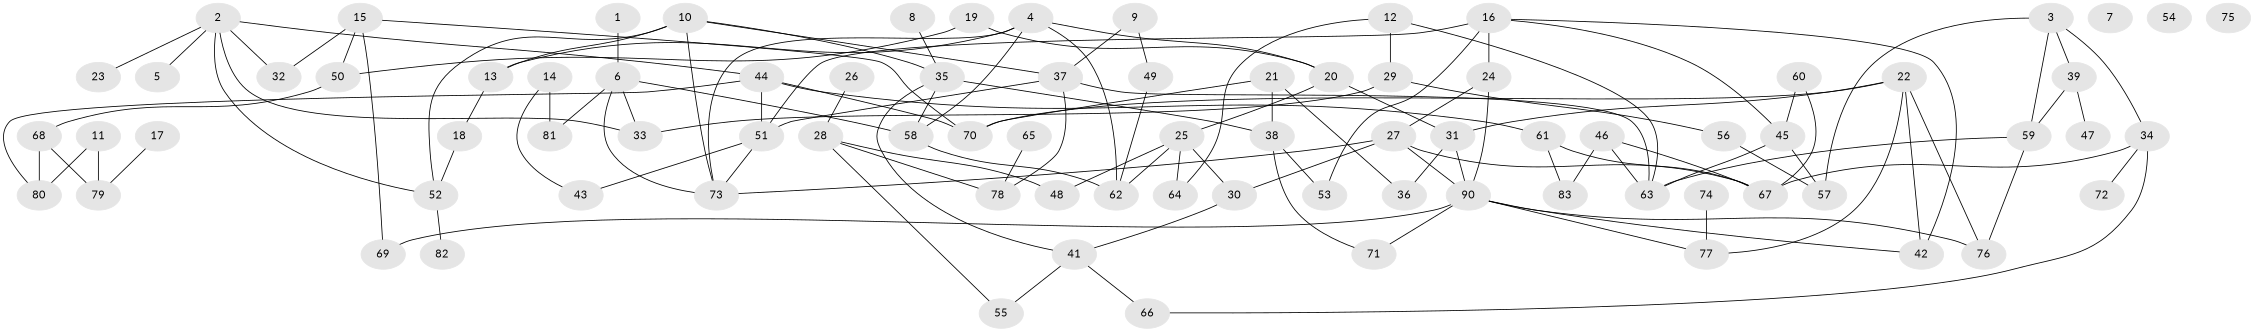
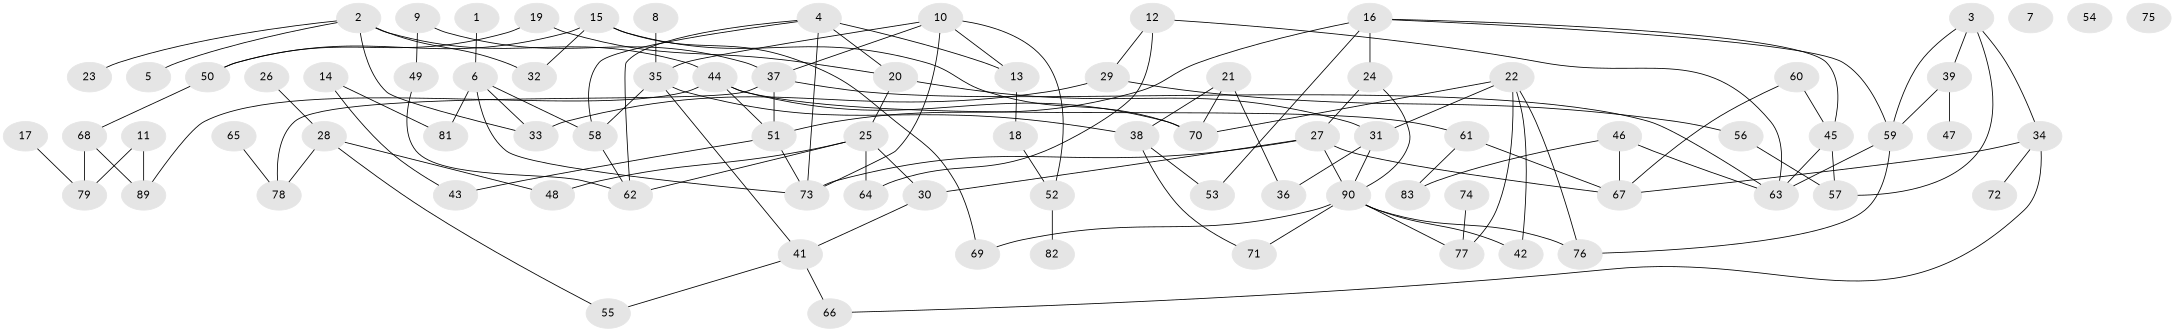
(1818, 36) -> (1656, 35)
(283, 144) -> none
(39, 195) -> (144, 195)
